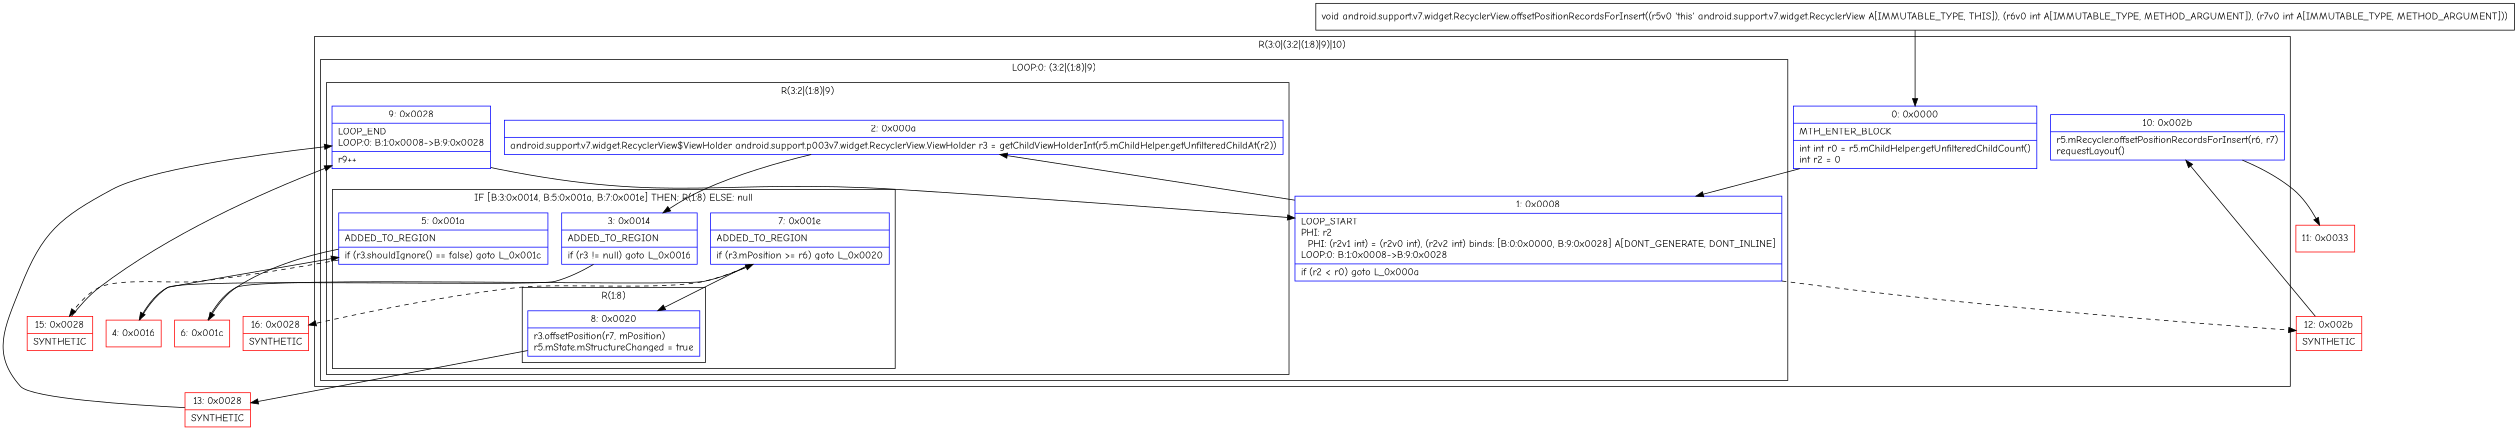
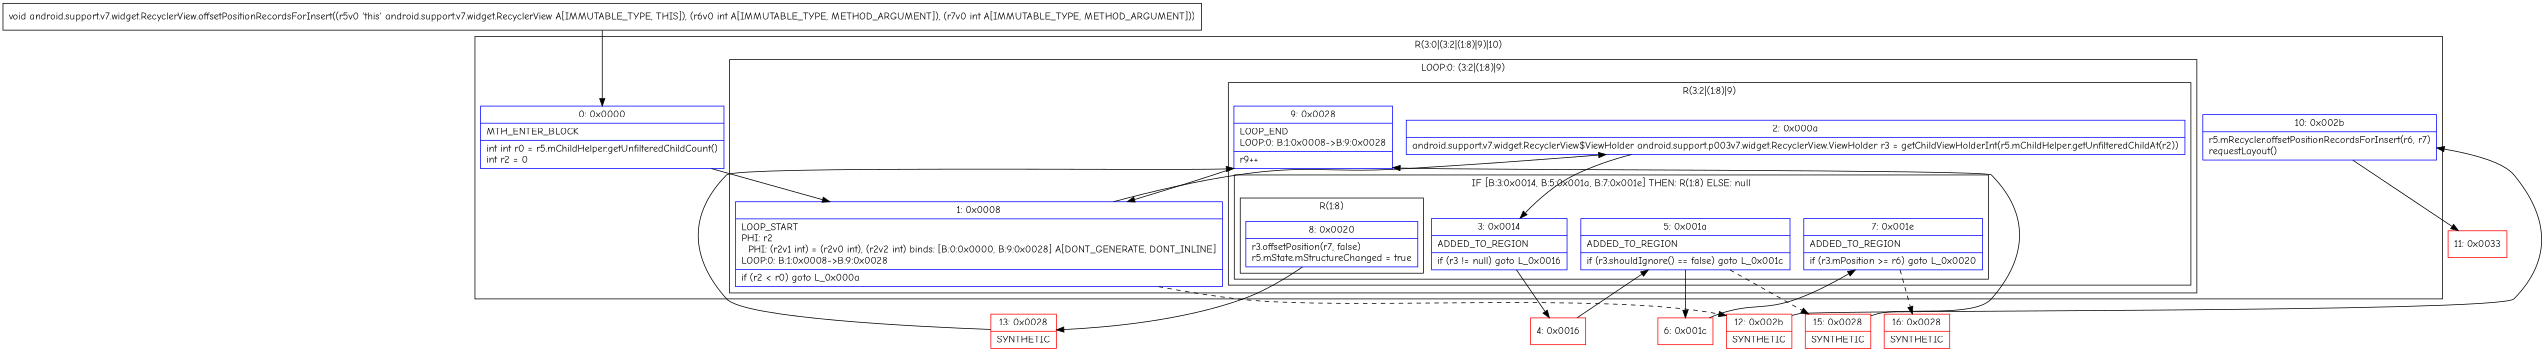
(710, 285) -> none
(600, 336) -> (1306, 247)
